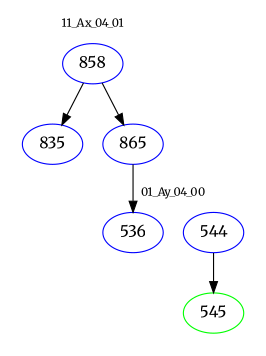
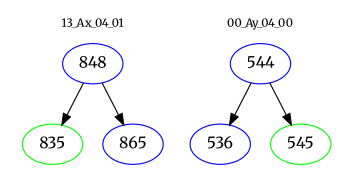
(93, 24) -> (93, 24)
(93, 64) -> (93, 64)
(53, 144) -> (53, 144)
(133, 189) -> (243, 99)
(173, 193) -> (261, 24)
